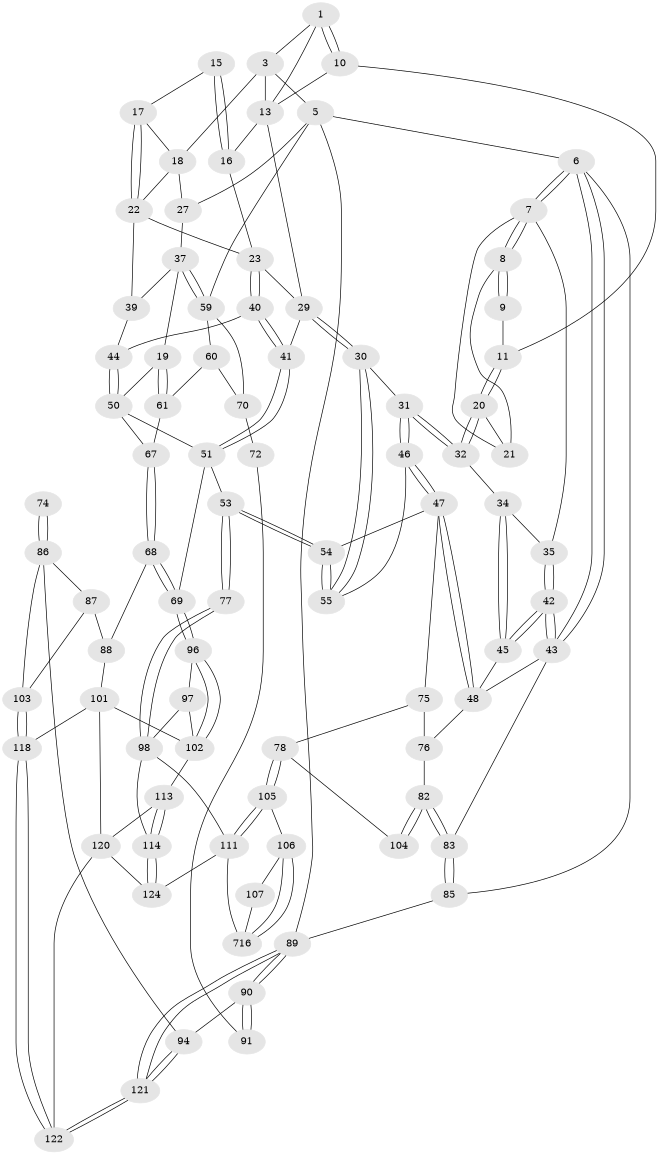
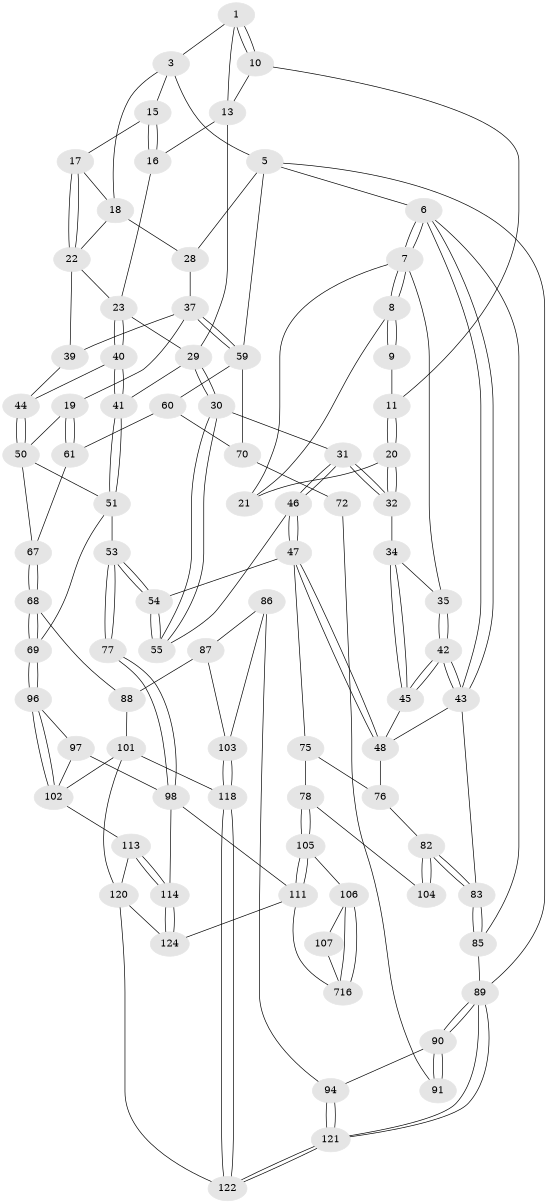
(265, 88) -> (162, 88)
(183, 211) -> (190, 259)
(43, 504) -> none
